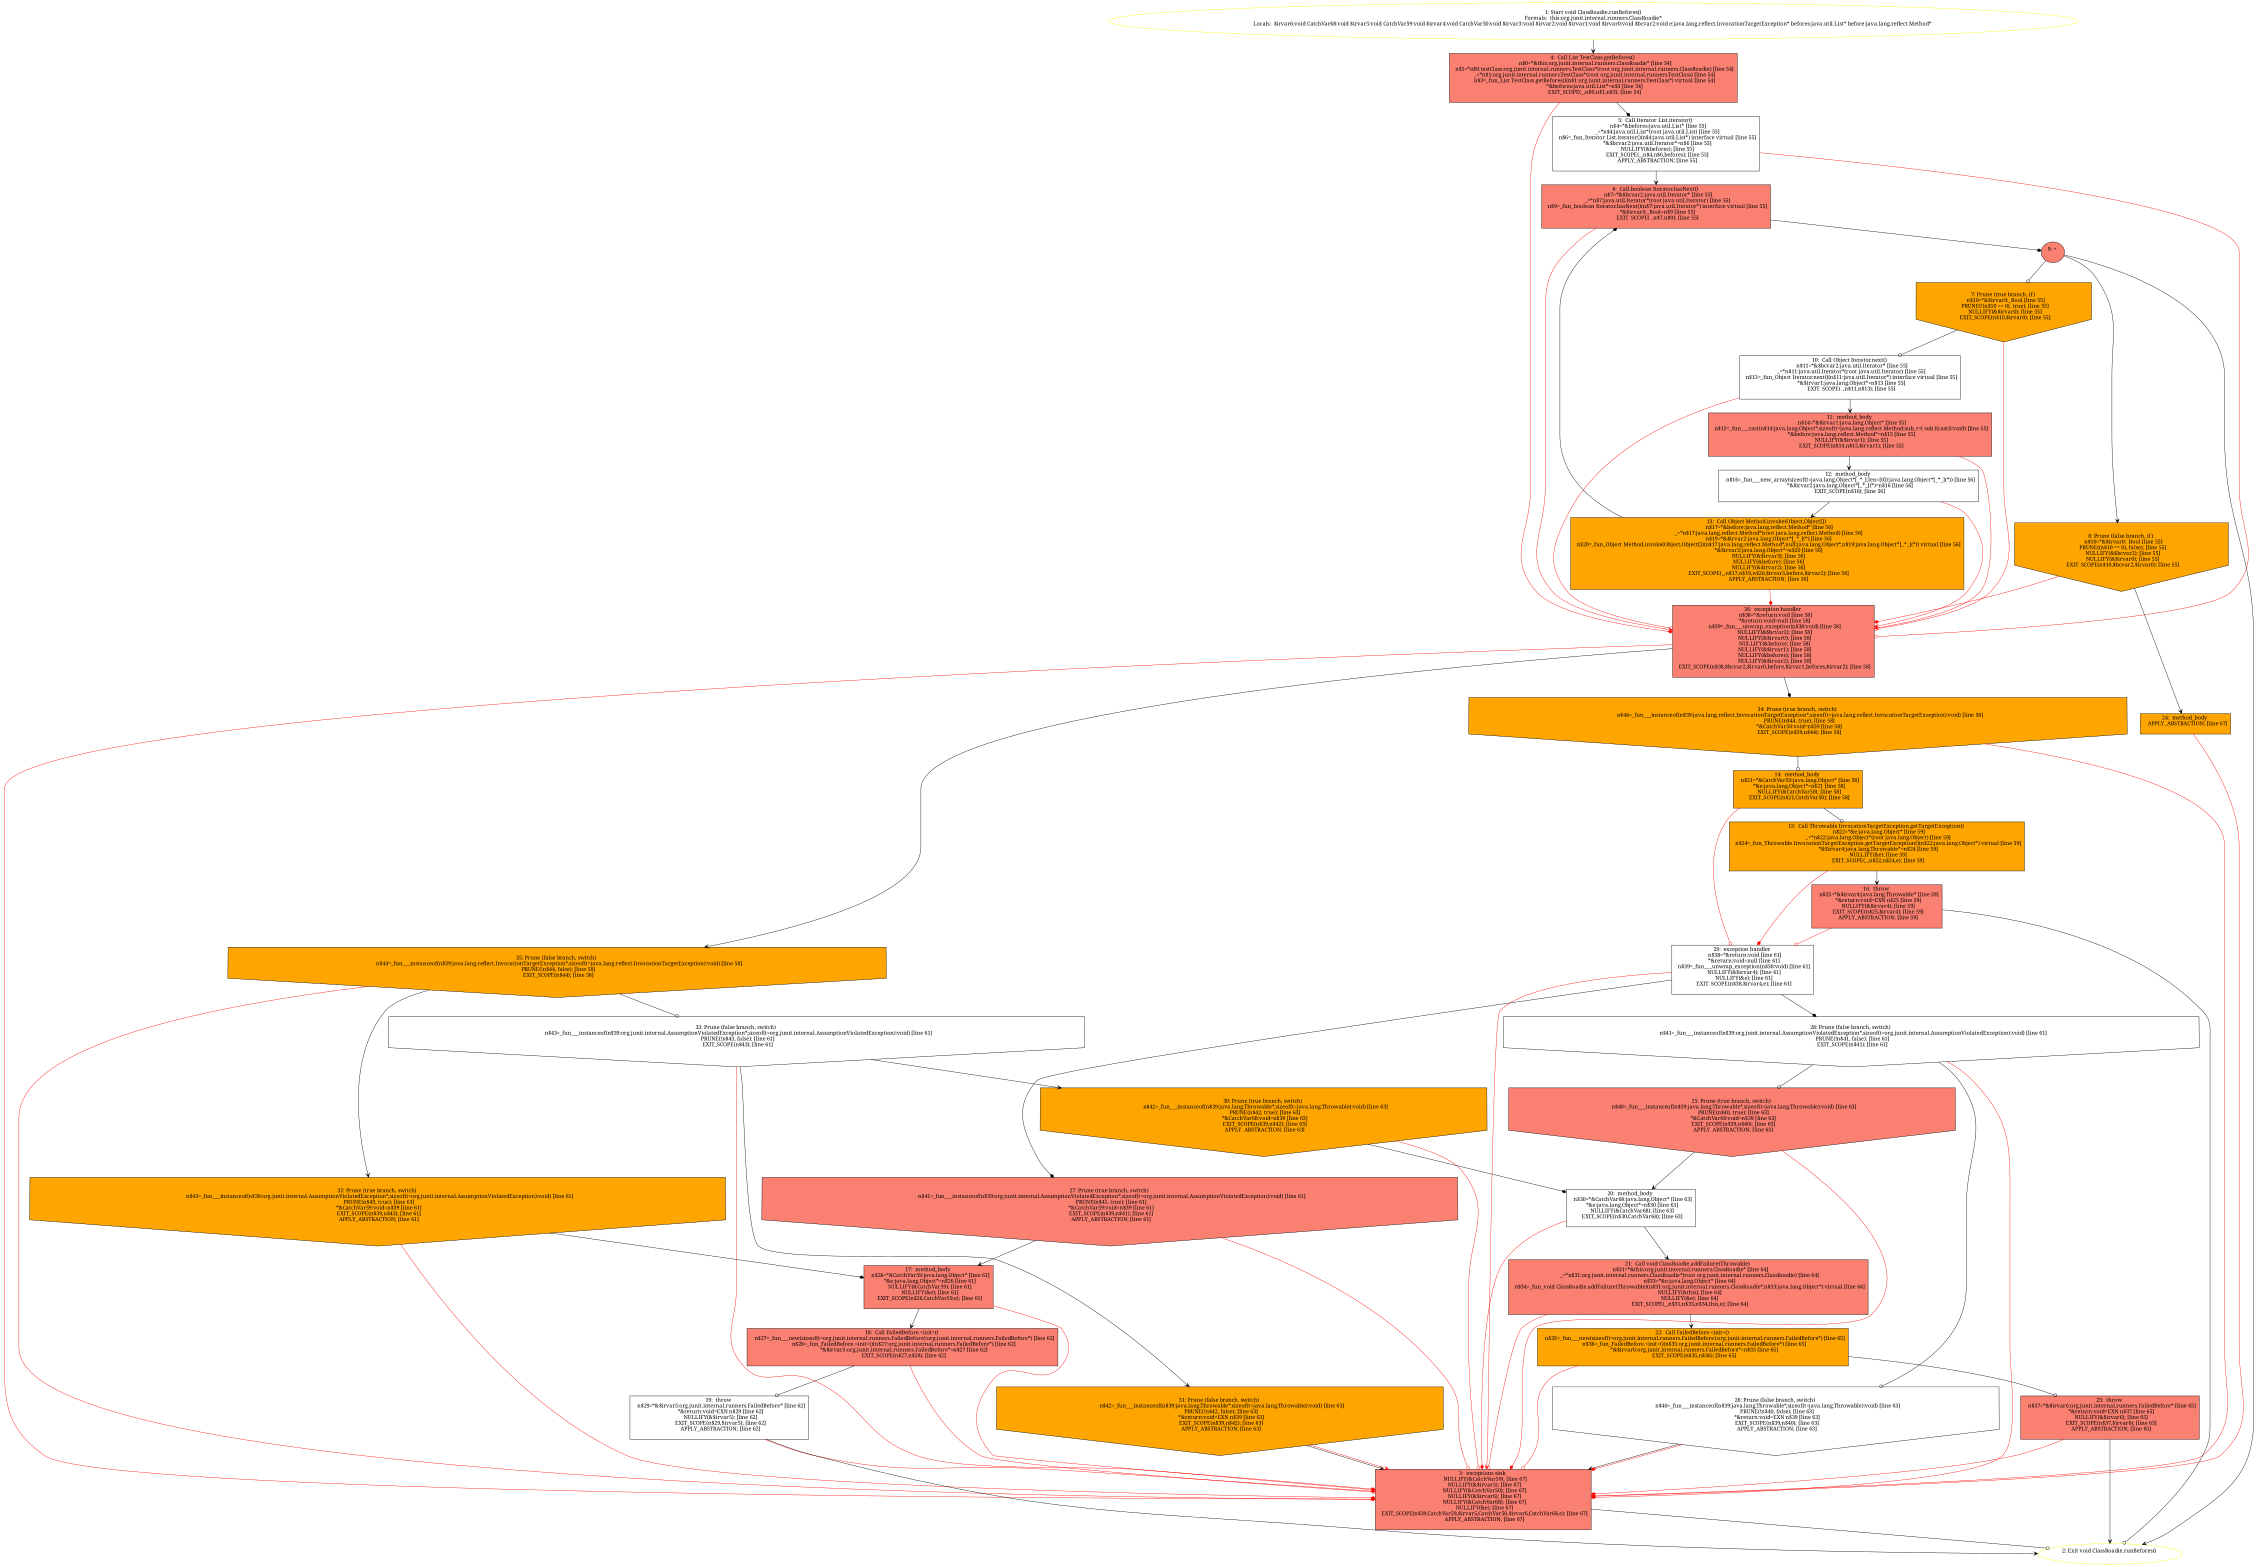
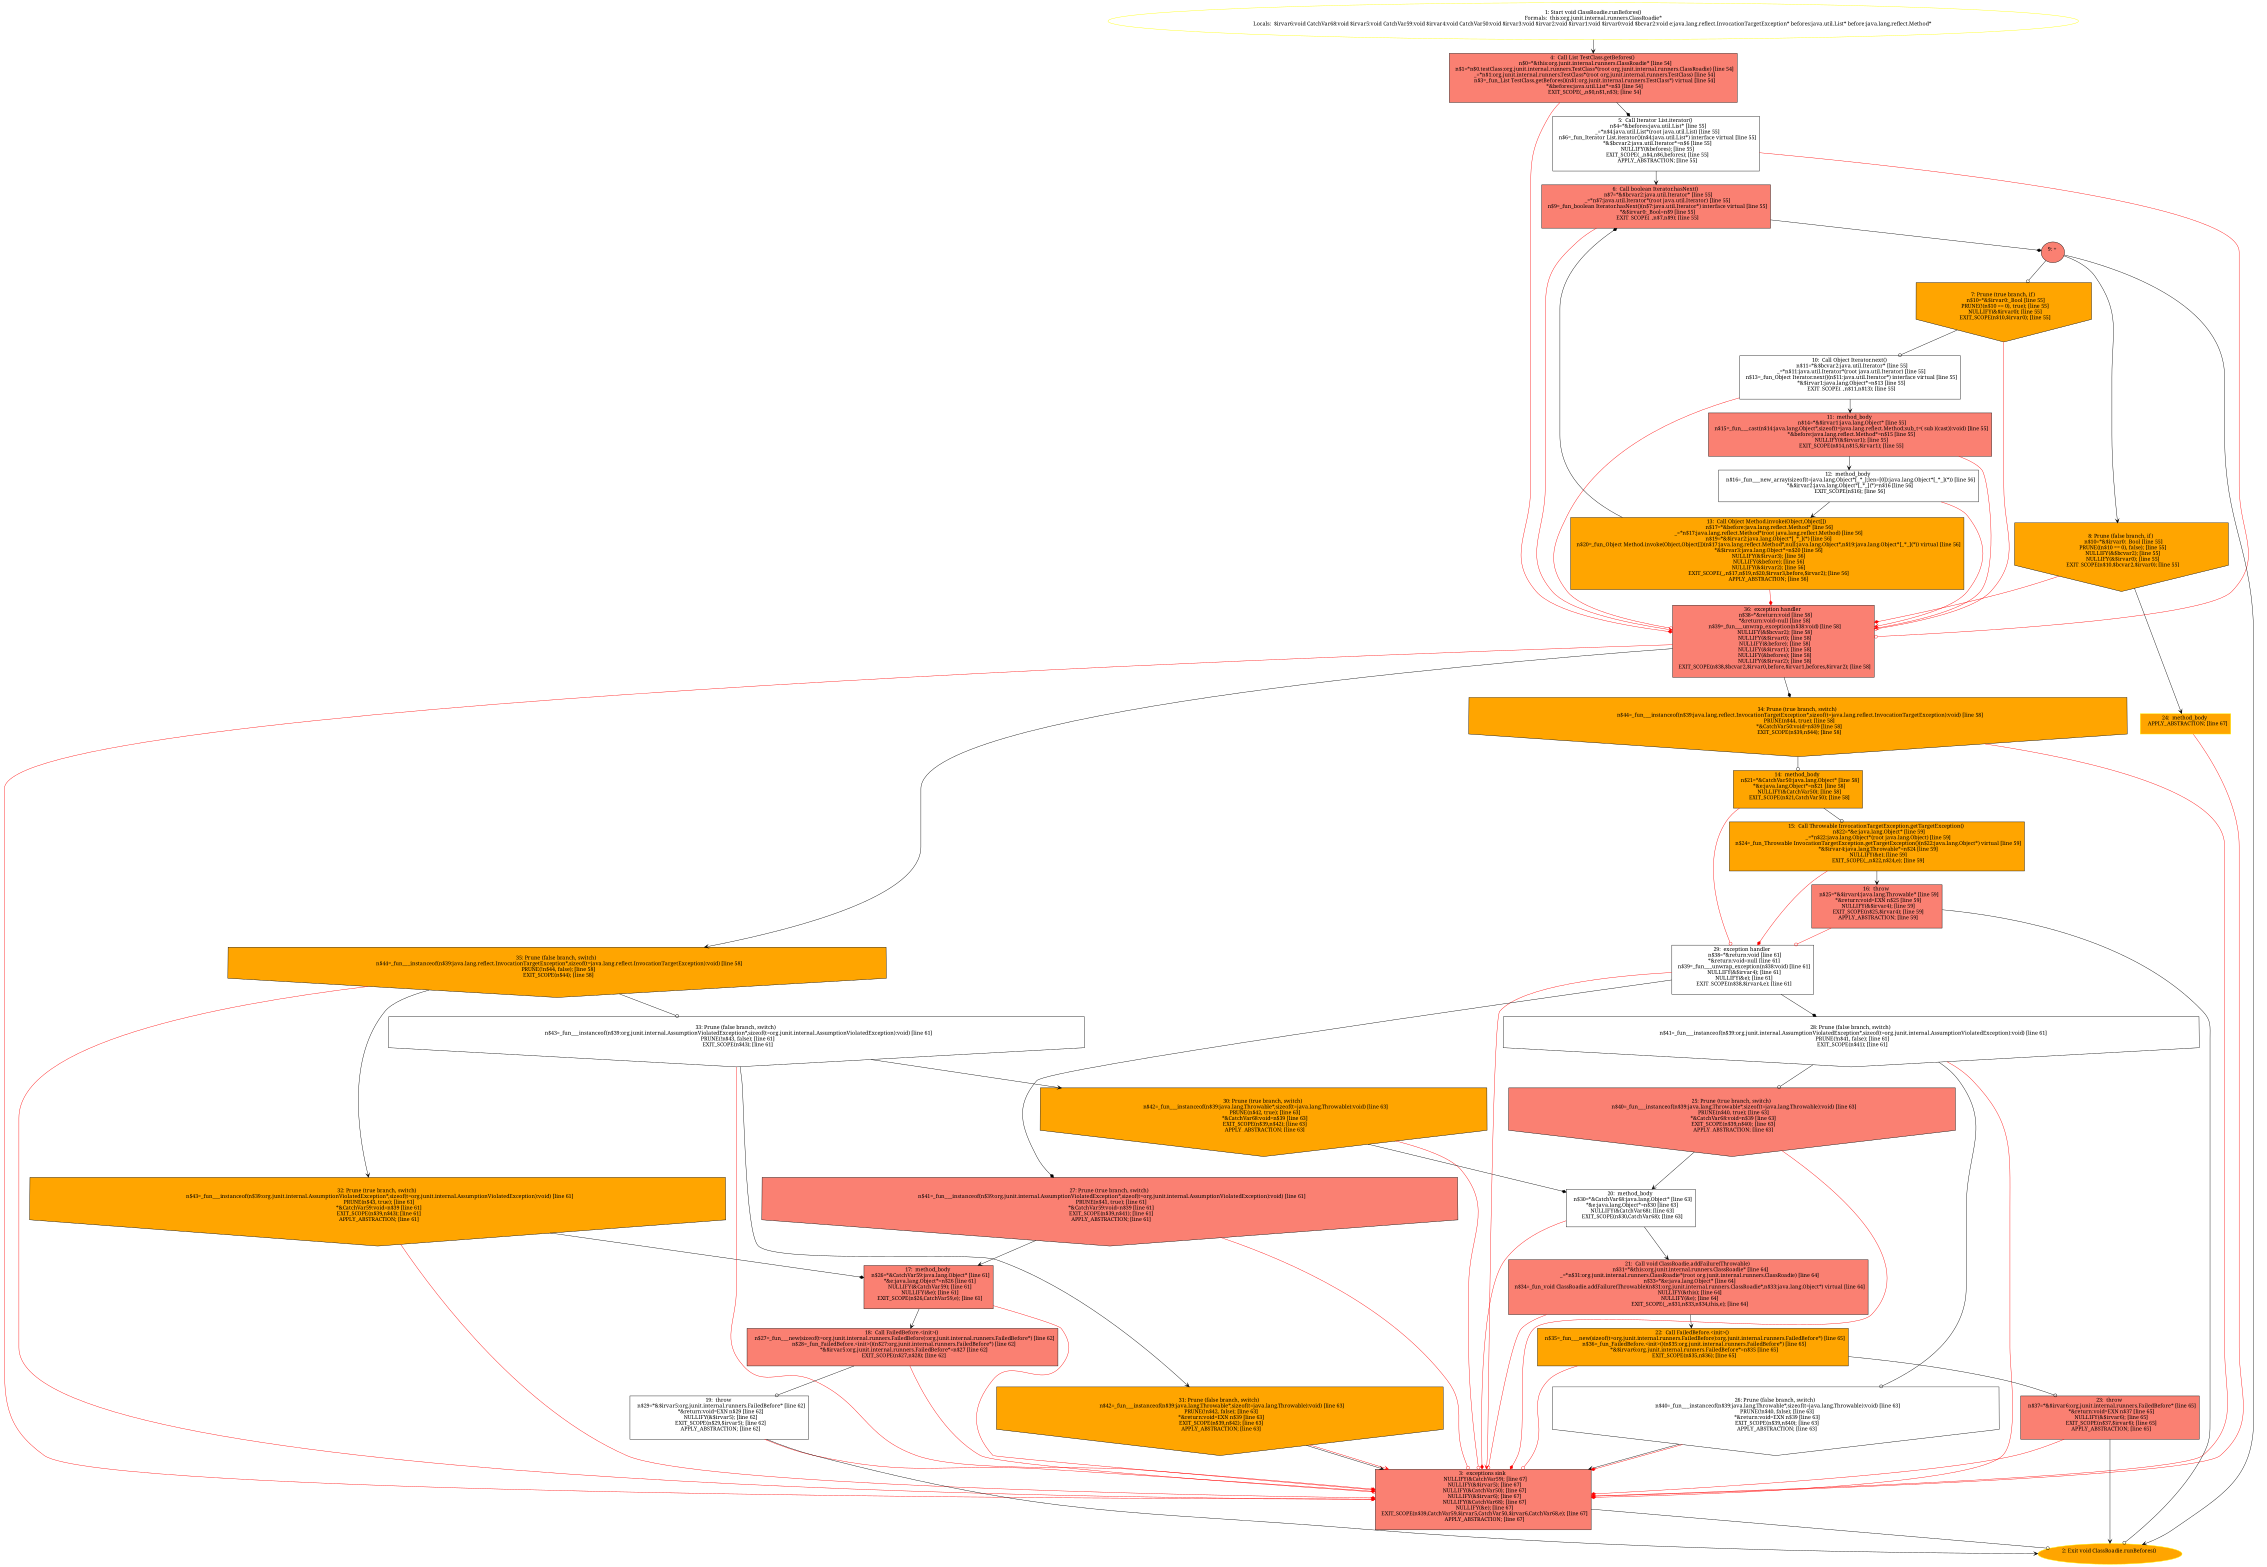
(2185, 724) -> (2185, 724)
(2110, 1554) -> (2110, 1554)
